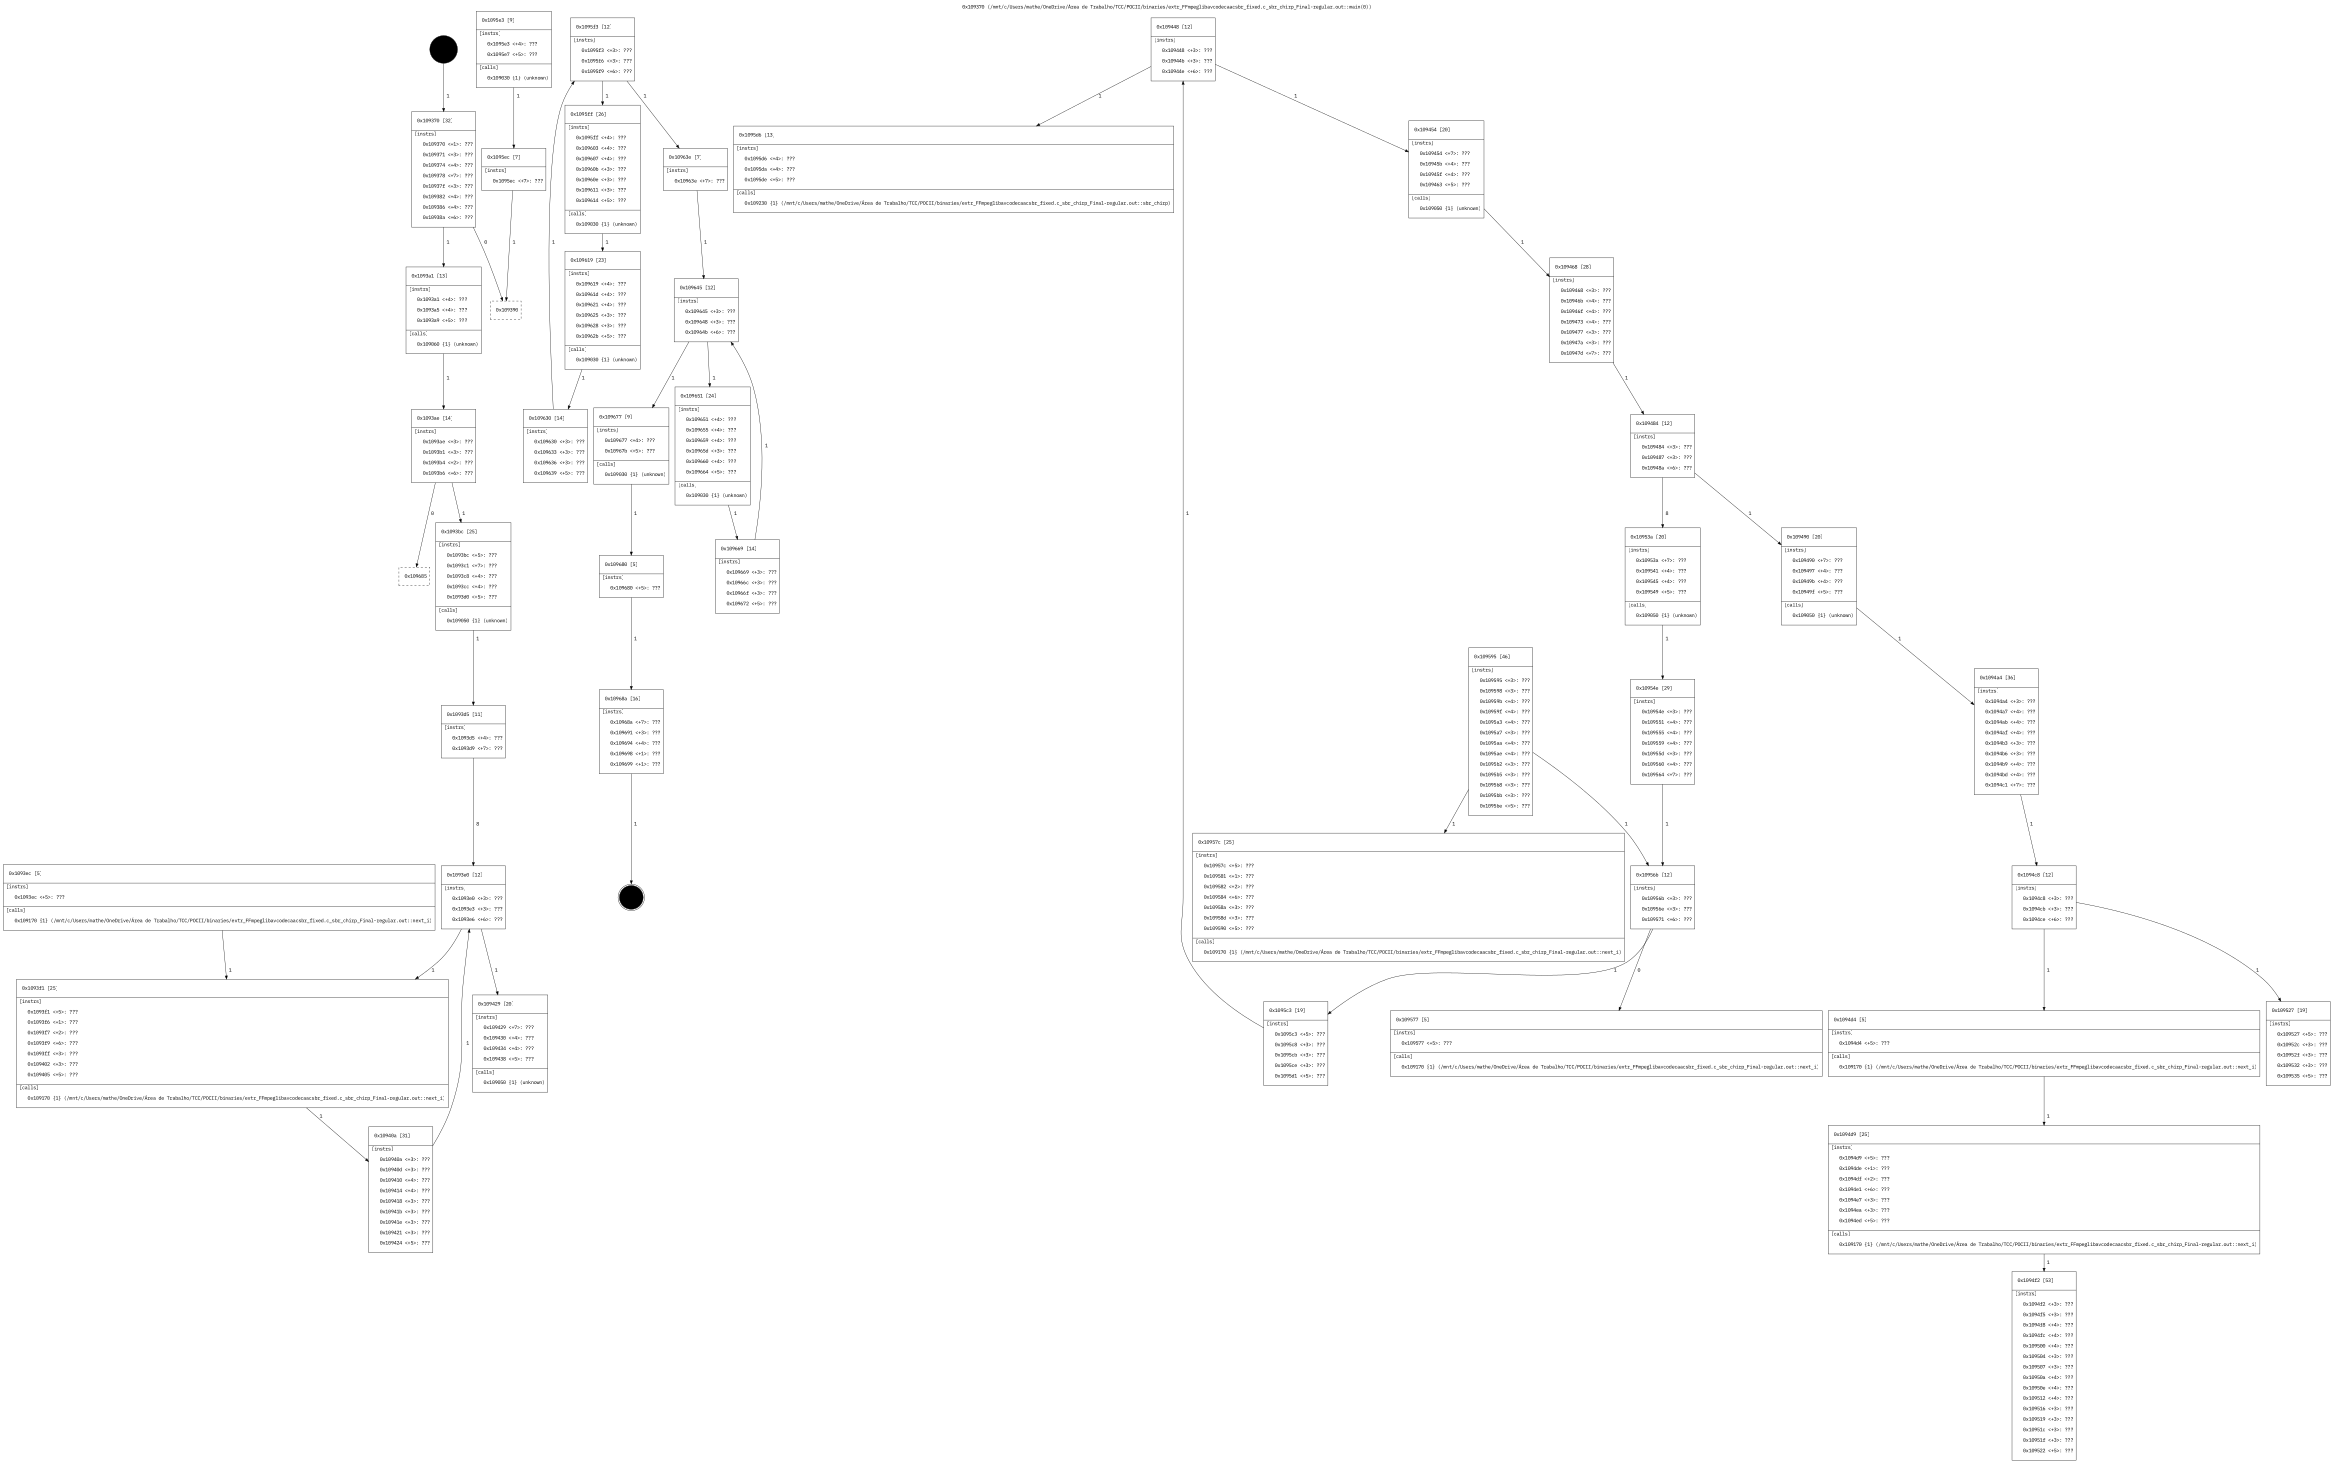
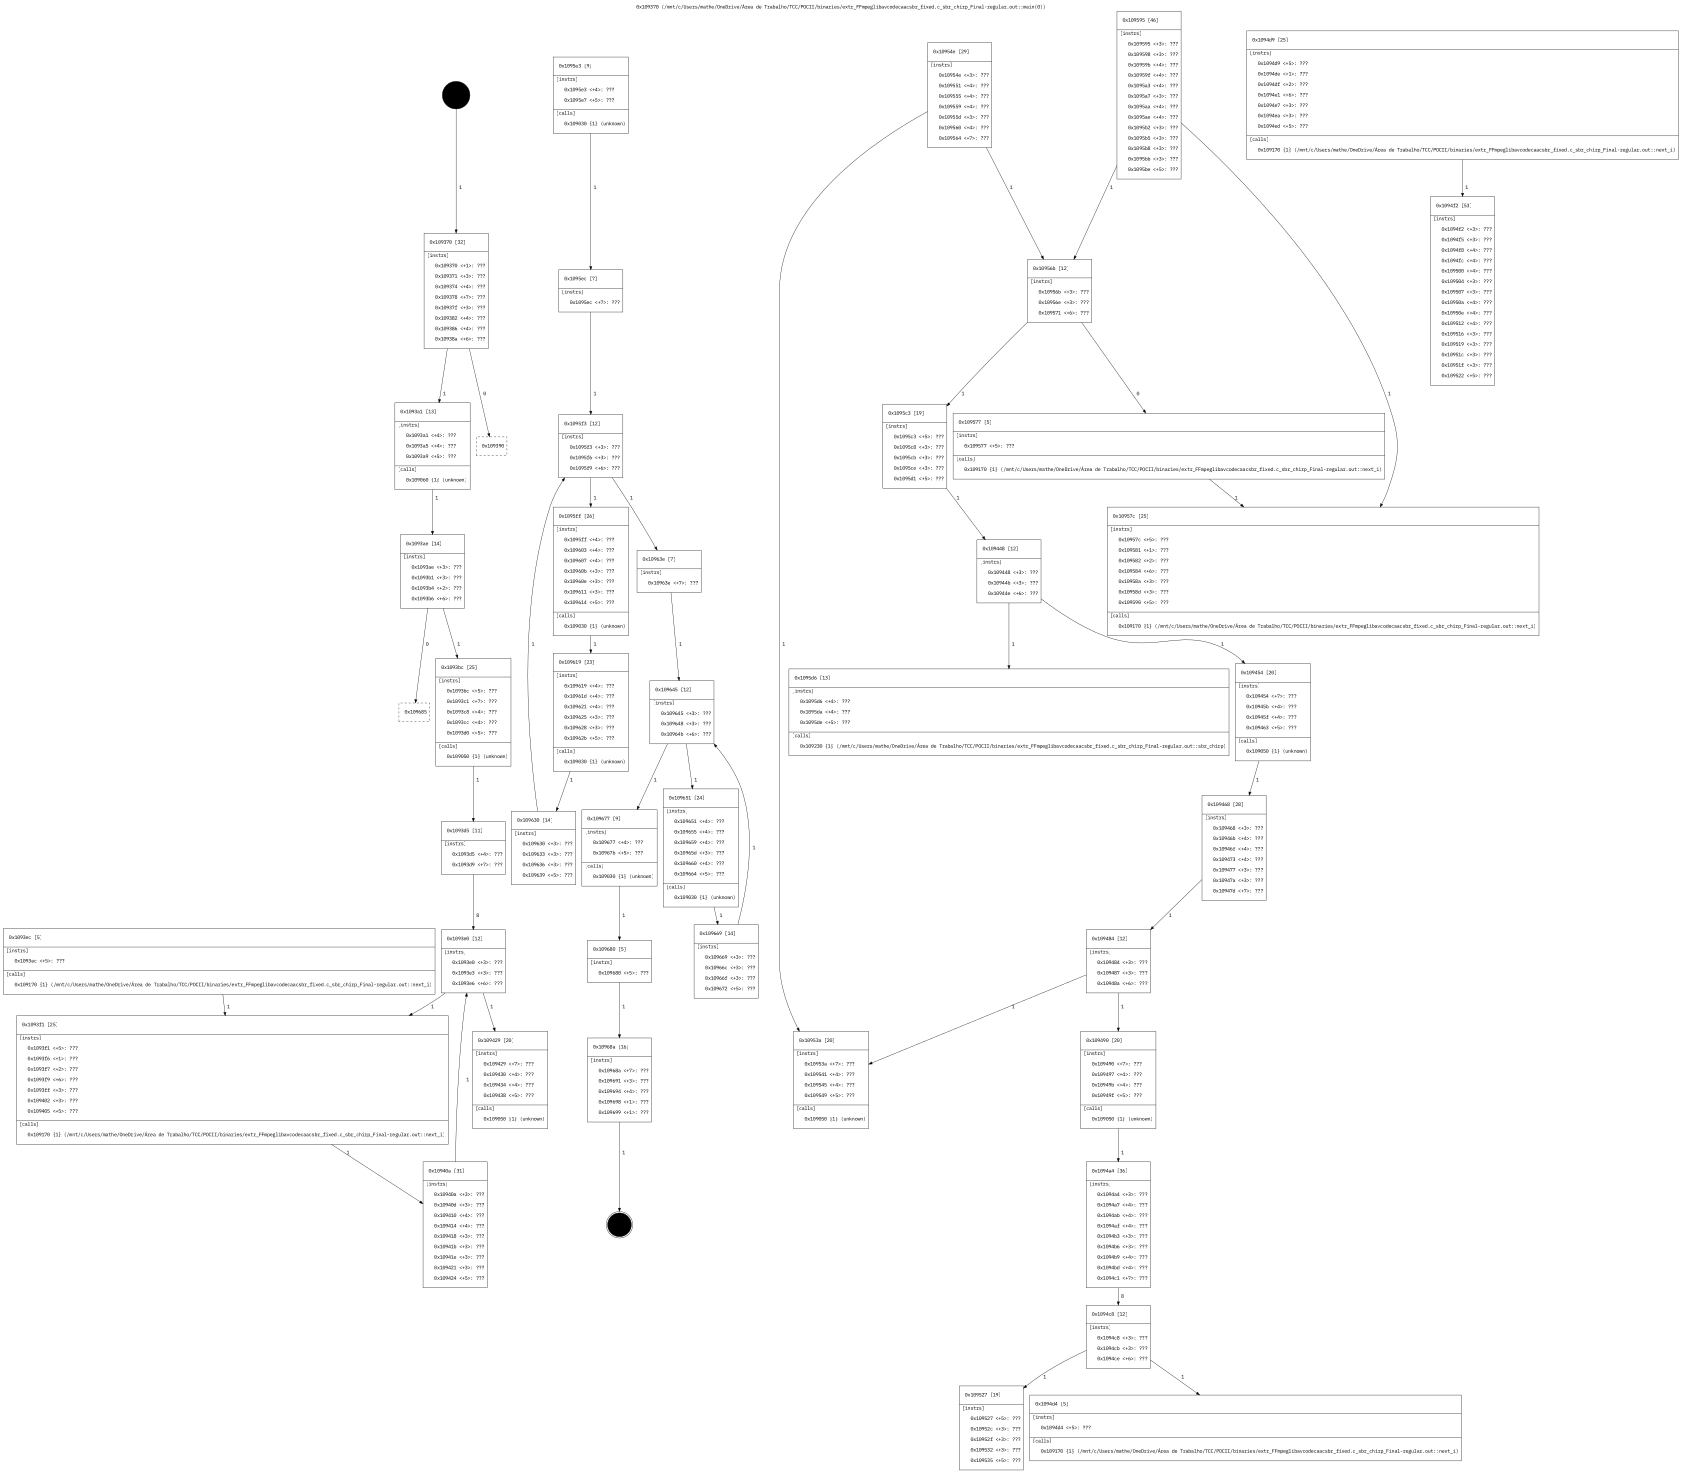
(510, 244) -> (591, 362)
none -> (1225, 492)
(1666, 514) -> (1012, 1007)
(1663, 650) -> (779, 540)
(2030, 824) -> (1121, 1297)
(2044, 1099) -> none
